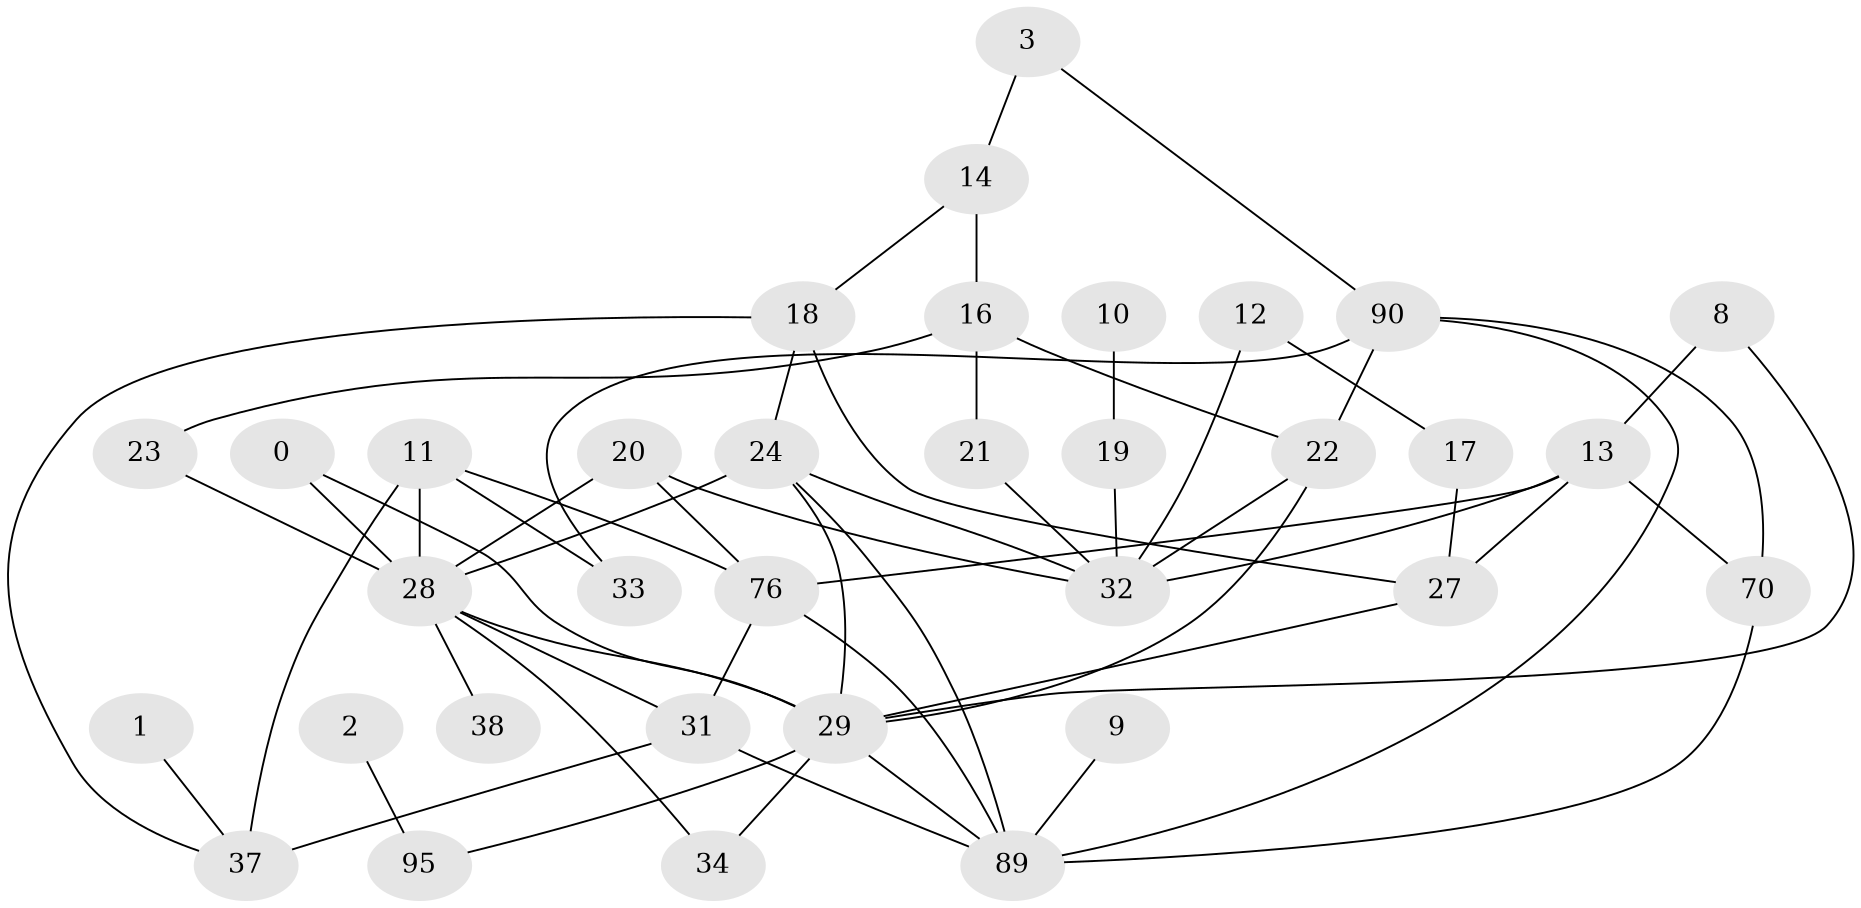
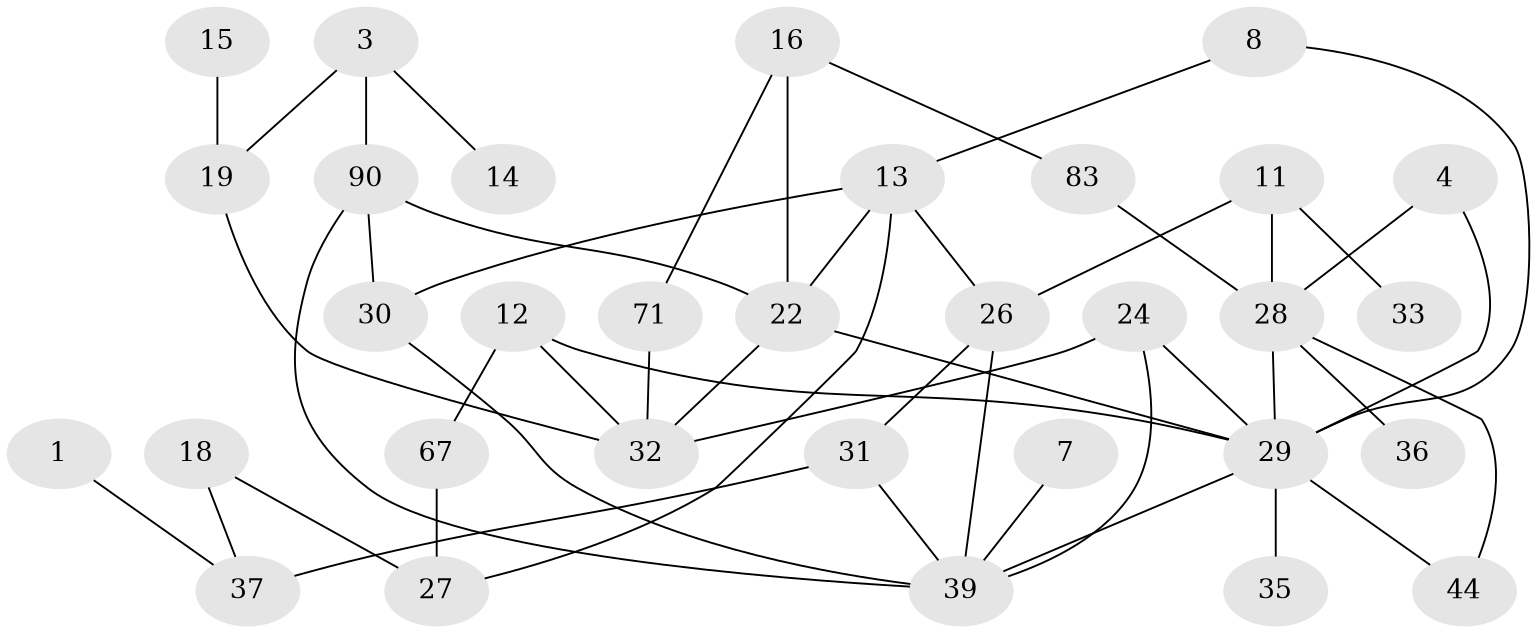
none -> (292, 111)
(890, 248) -> none
(977, 248) -> none
(1114, 317) -> (217, 42)
(918, 355) -> none
(785, 385) -> none
(145, 454) -> (1083, 179)
(282, 454) -> (1445, 179)
(629, 454) -> none
(977, 454) -> (650, 317)
(1461, 454) -> (437, 454)
(629, 515) -> none
(1365, 537) -> (840, 248)
(767, 591) -> (997, 317)
(1758, 591) -> (376, 317)
(300, 648) -> none
(1166, 655) -> (837, 394)
(559, 660) -> none
(351, 728) -> none
(488, 728) -> (1413, 454)
(1118, 728) -> (1066, 454)
(420, 866) -> (1276, 591)
(713, 866) -> (1465, 591)
(1013, 866) -> (961, 591)
